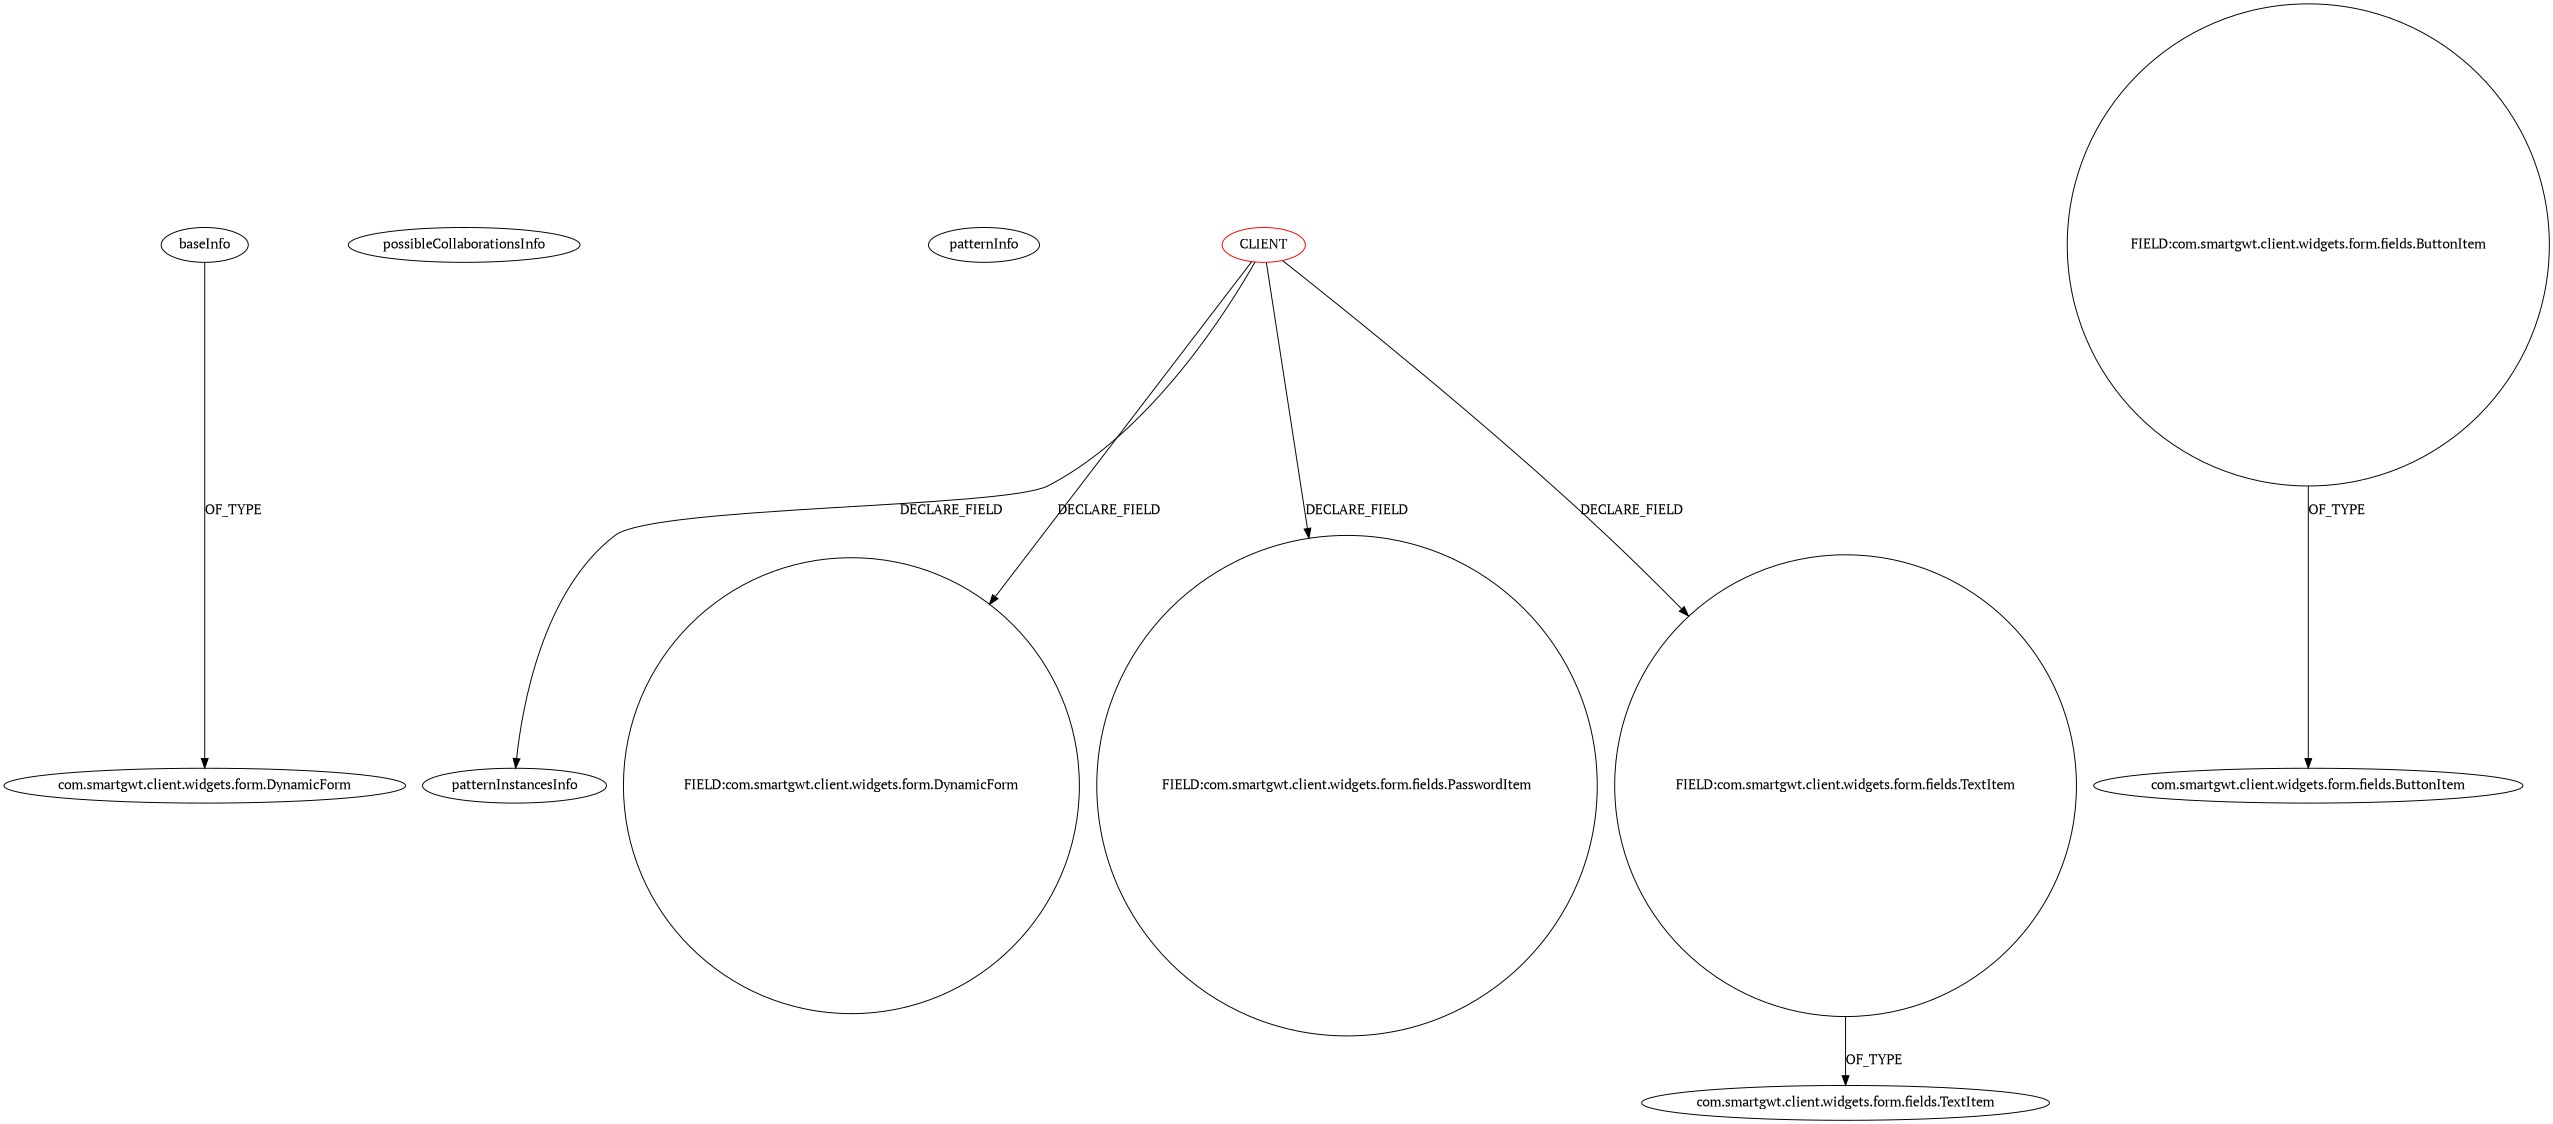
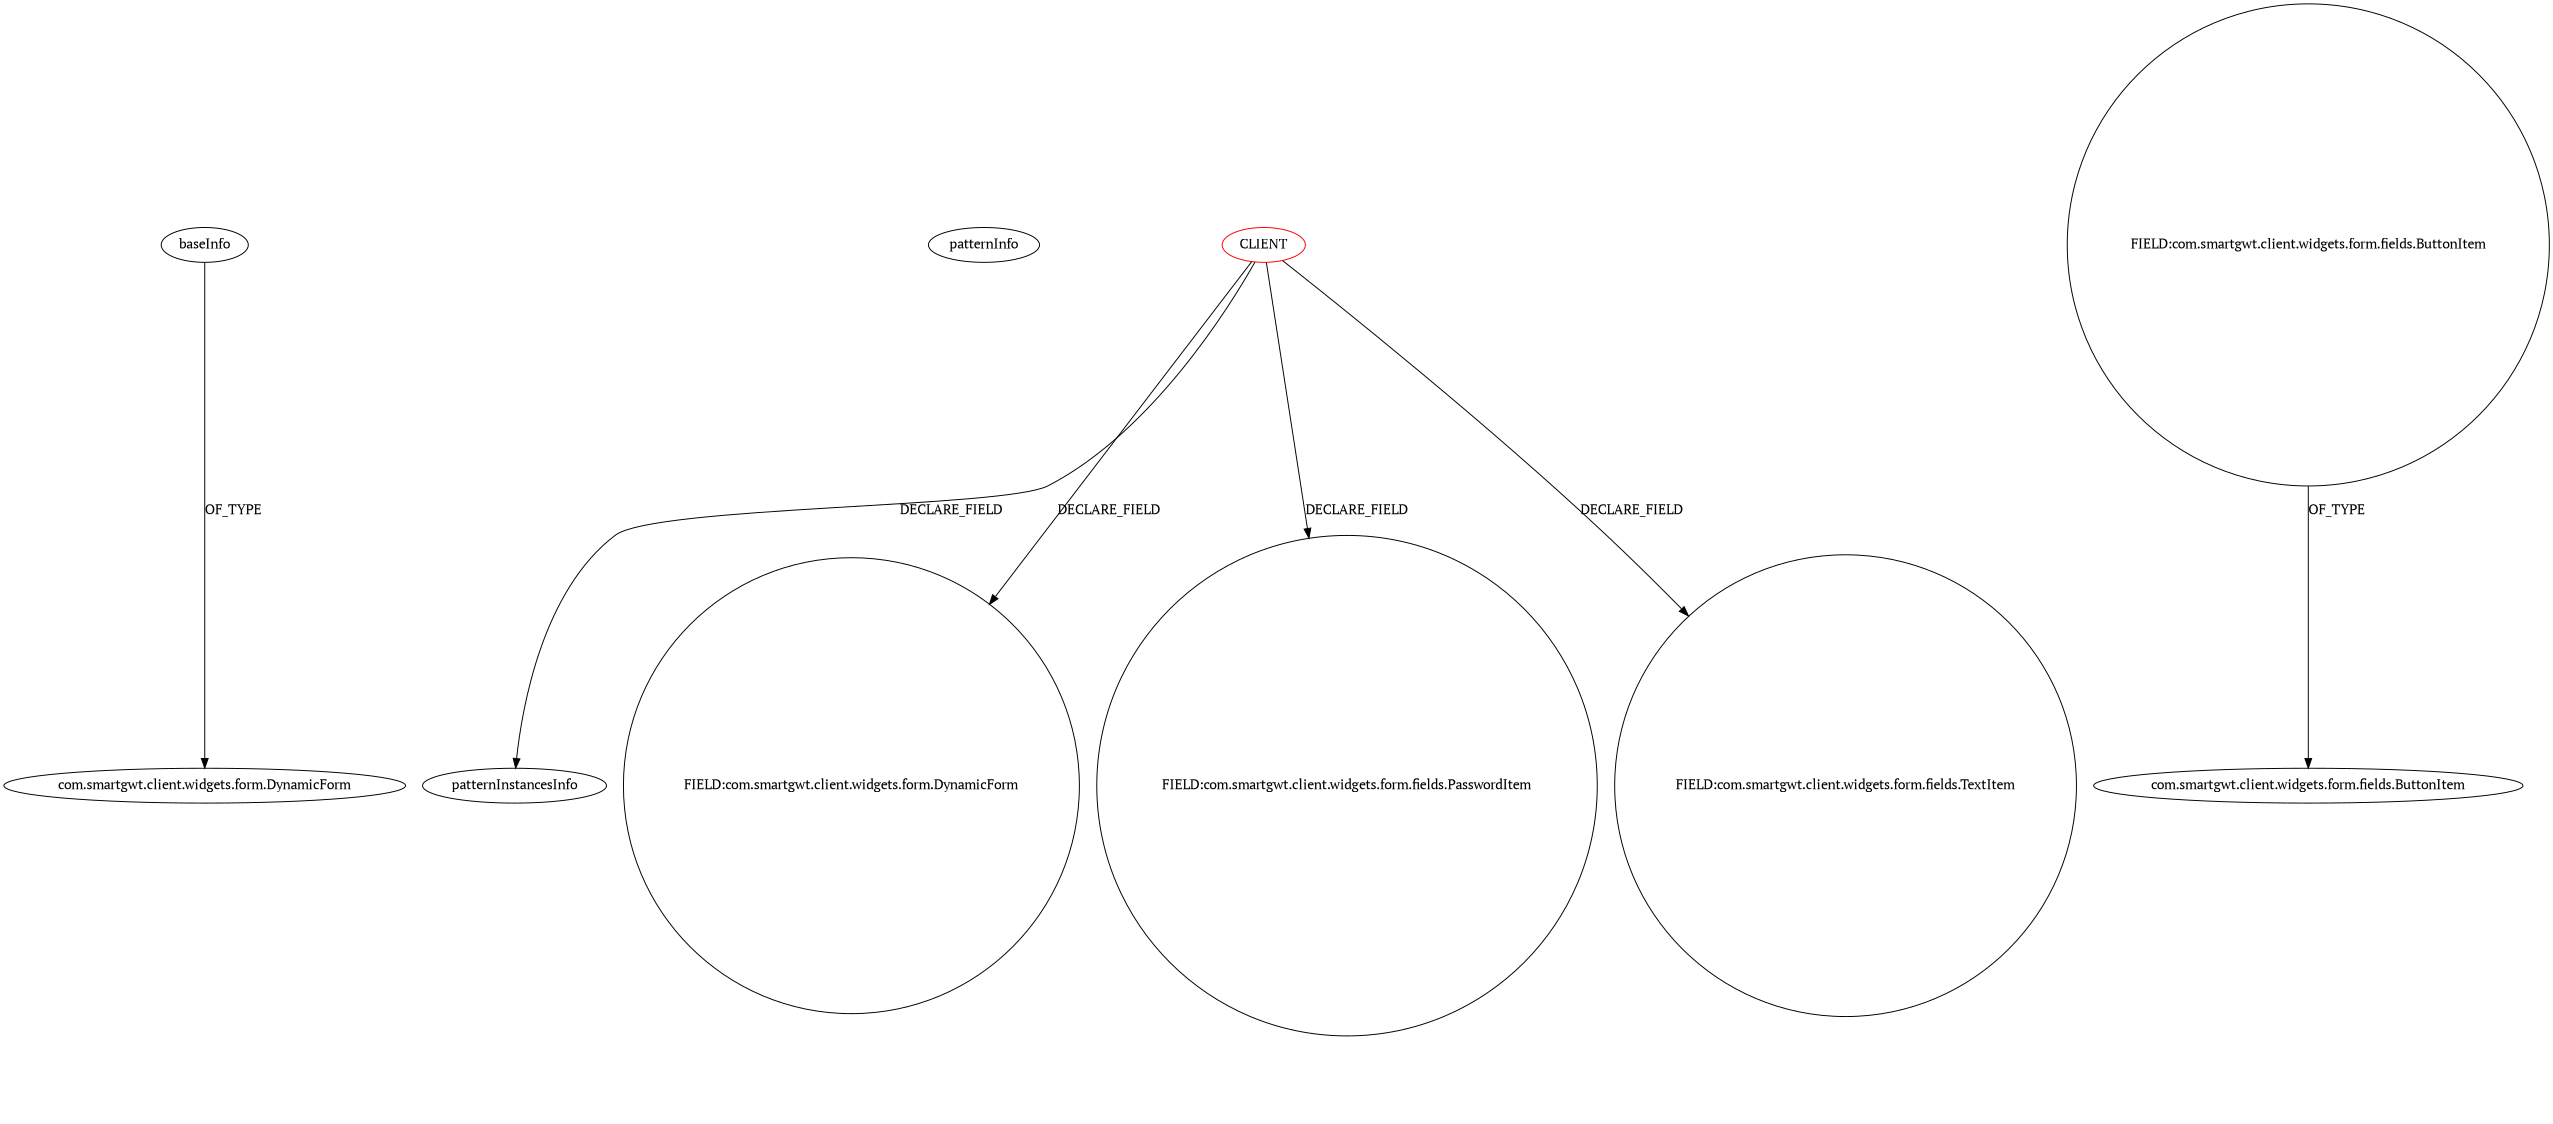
(464, 245) -> none
(1846, 1103) -> none
